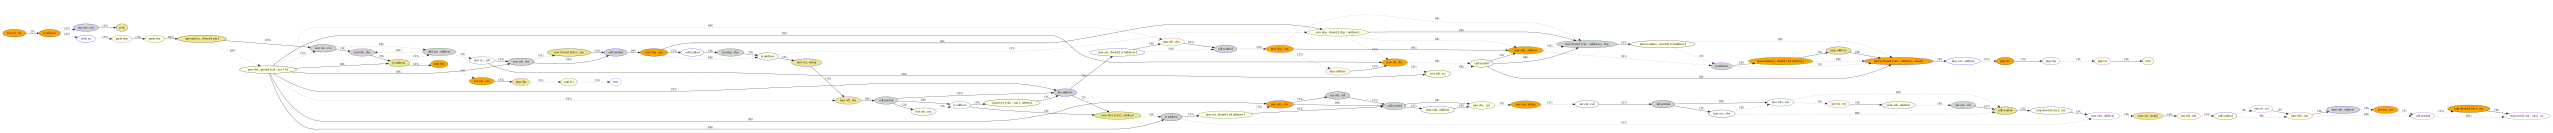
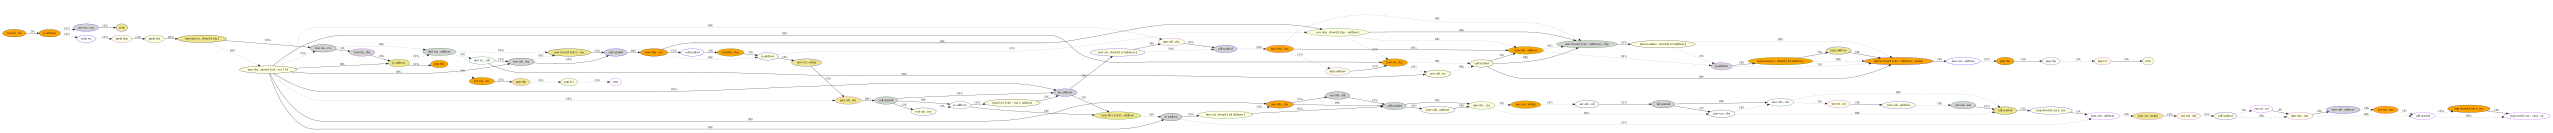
(400, 52) -> (501, 52)
(730, 52) -> (730, 52)
none -> (1598, 115)
